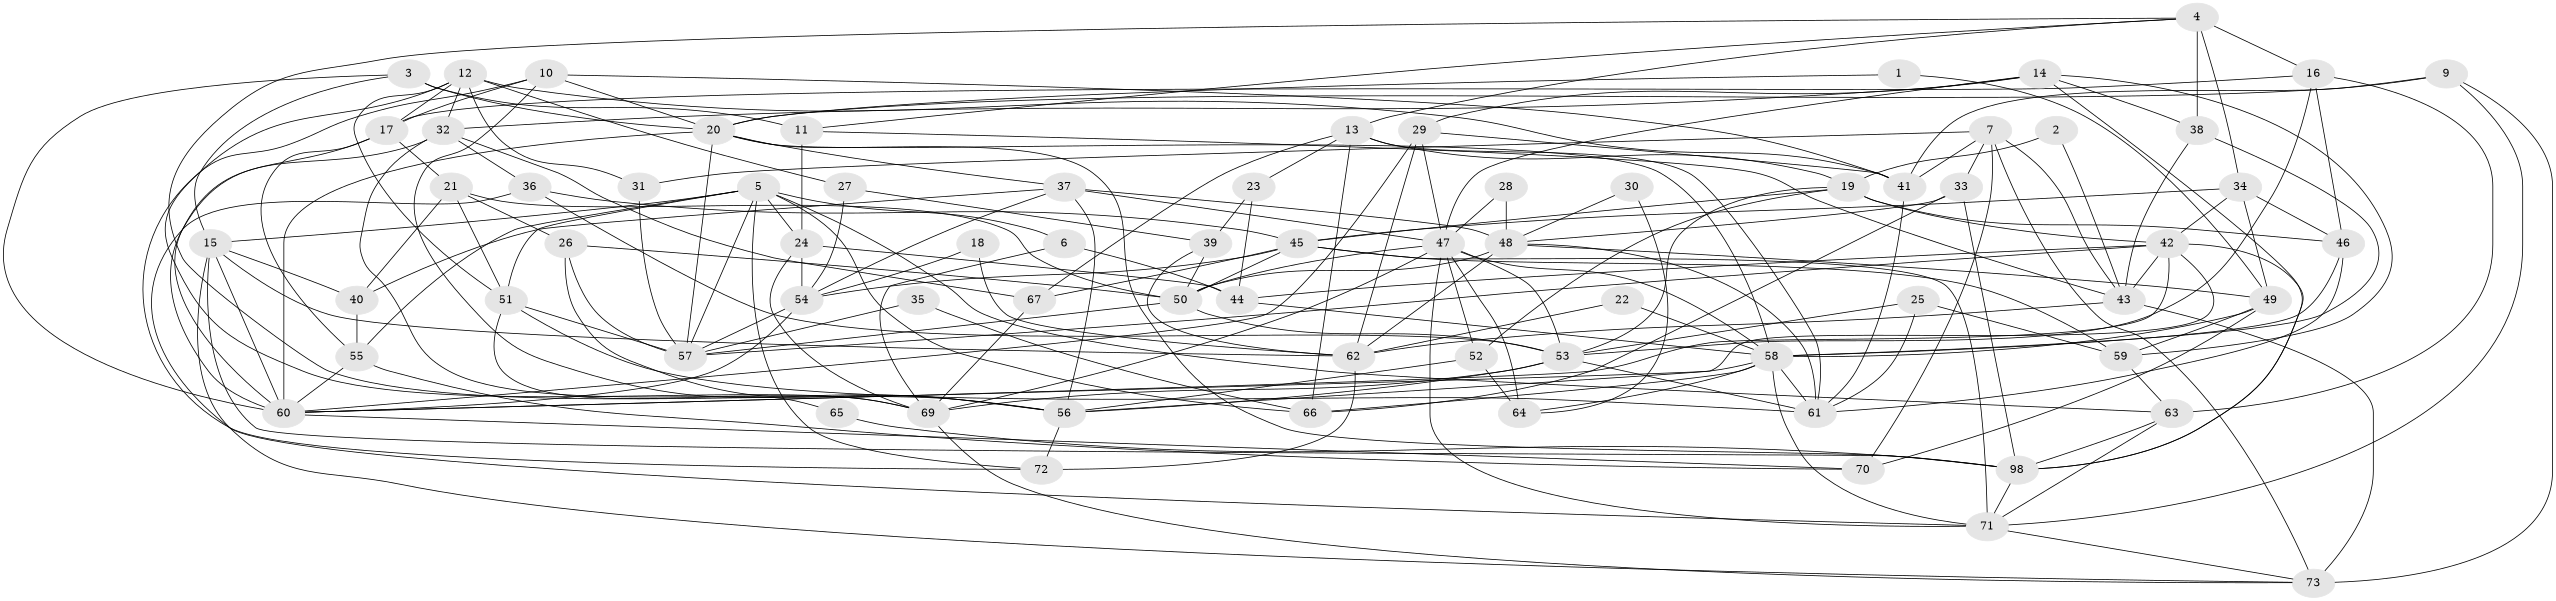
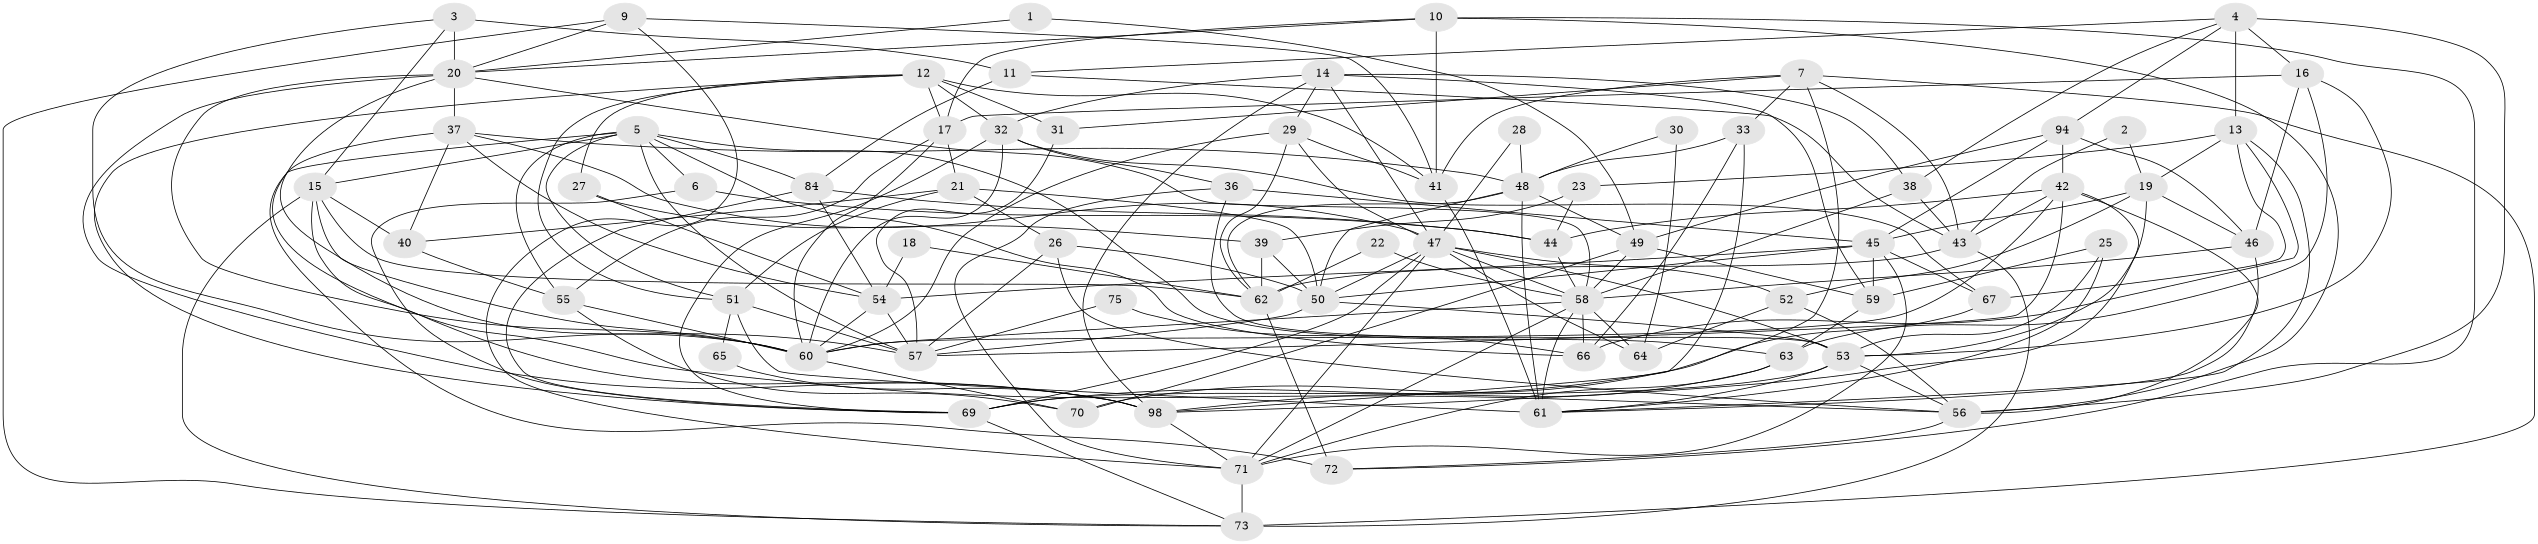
(2240, 187) -> (2063, 130)
(2011, 229) -> none
(802, 244) -> (812, 187)
(918, 300) -> (1115, 300)
